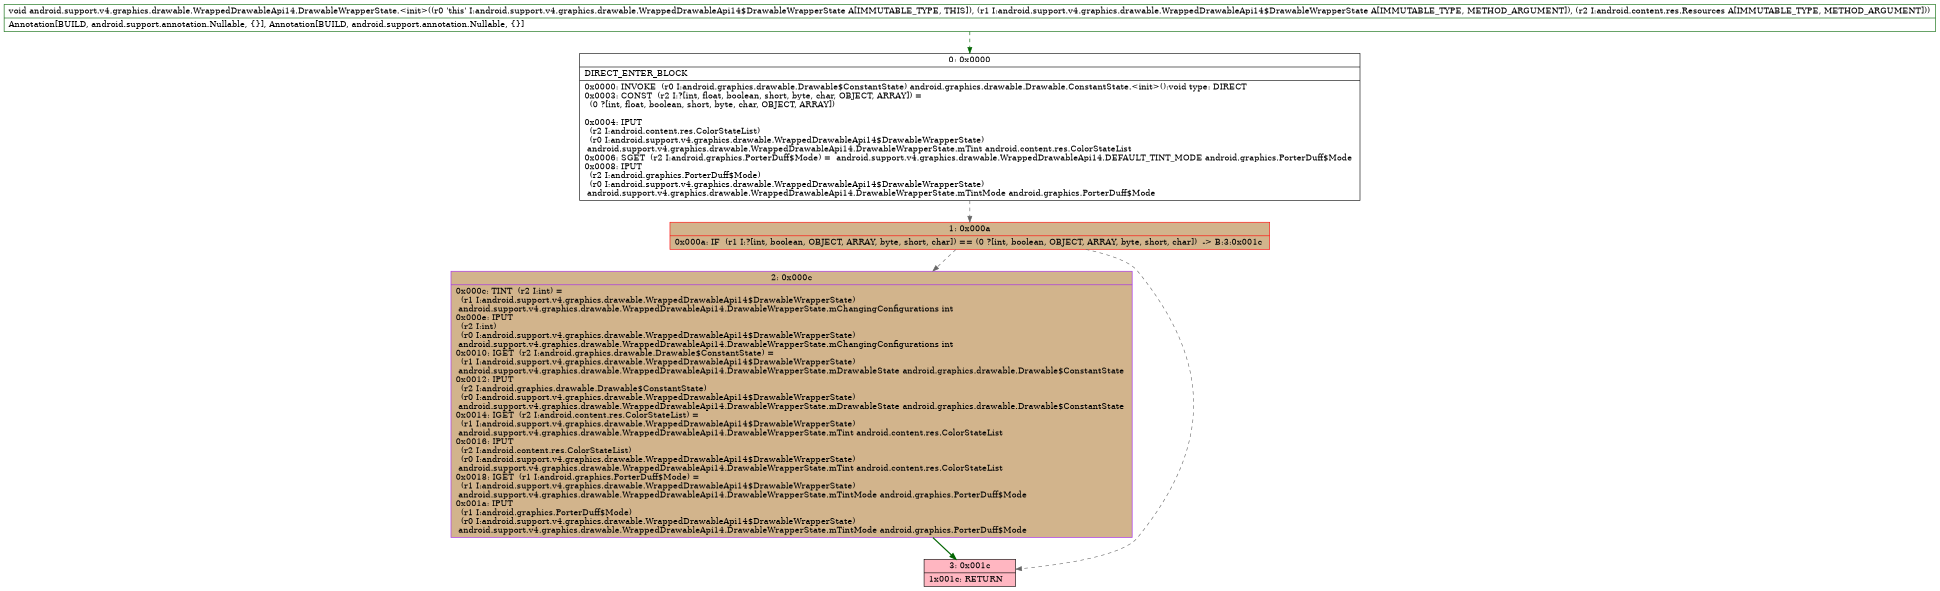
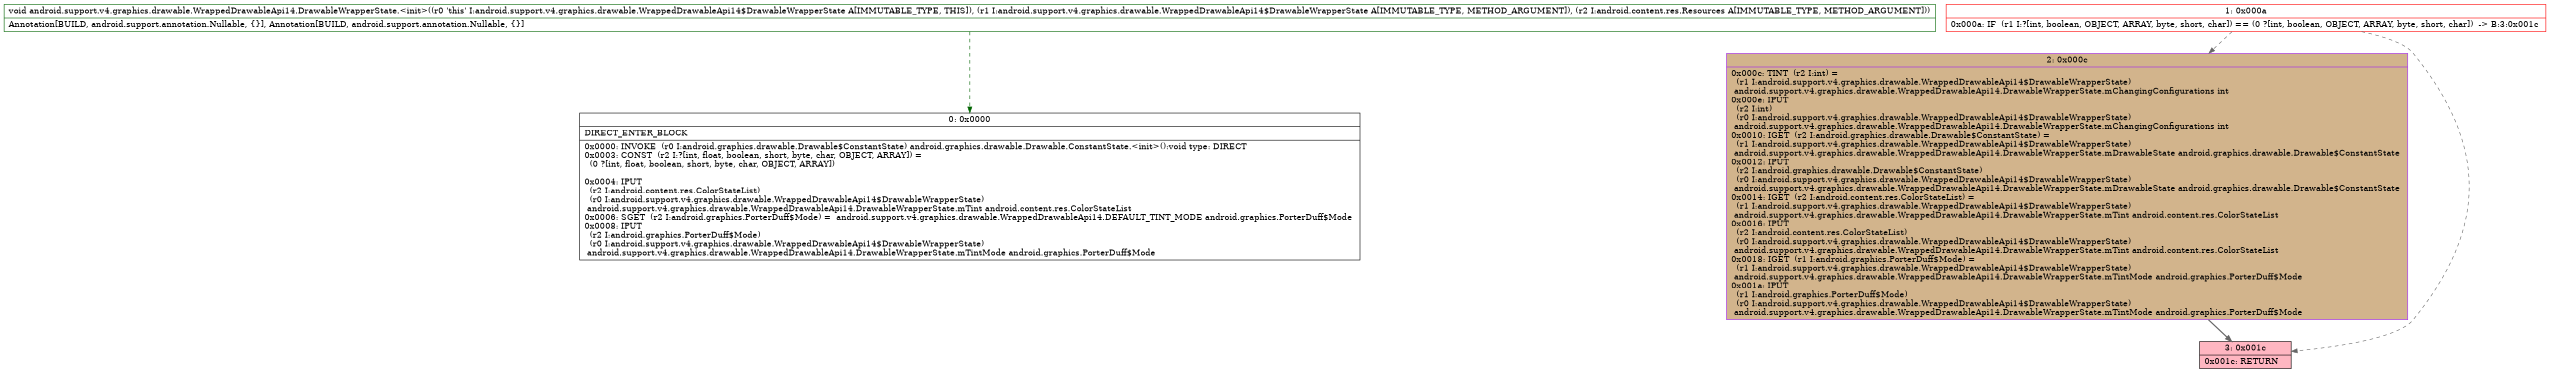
(970, 208) -> none
(970, 236) -> (2246, 18)
(942, 546) -> (2218, 328)
(970, 579) -> (2245, 362)
